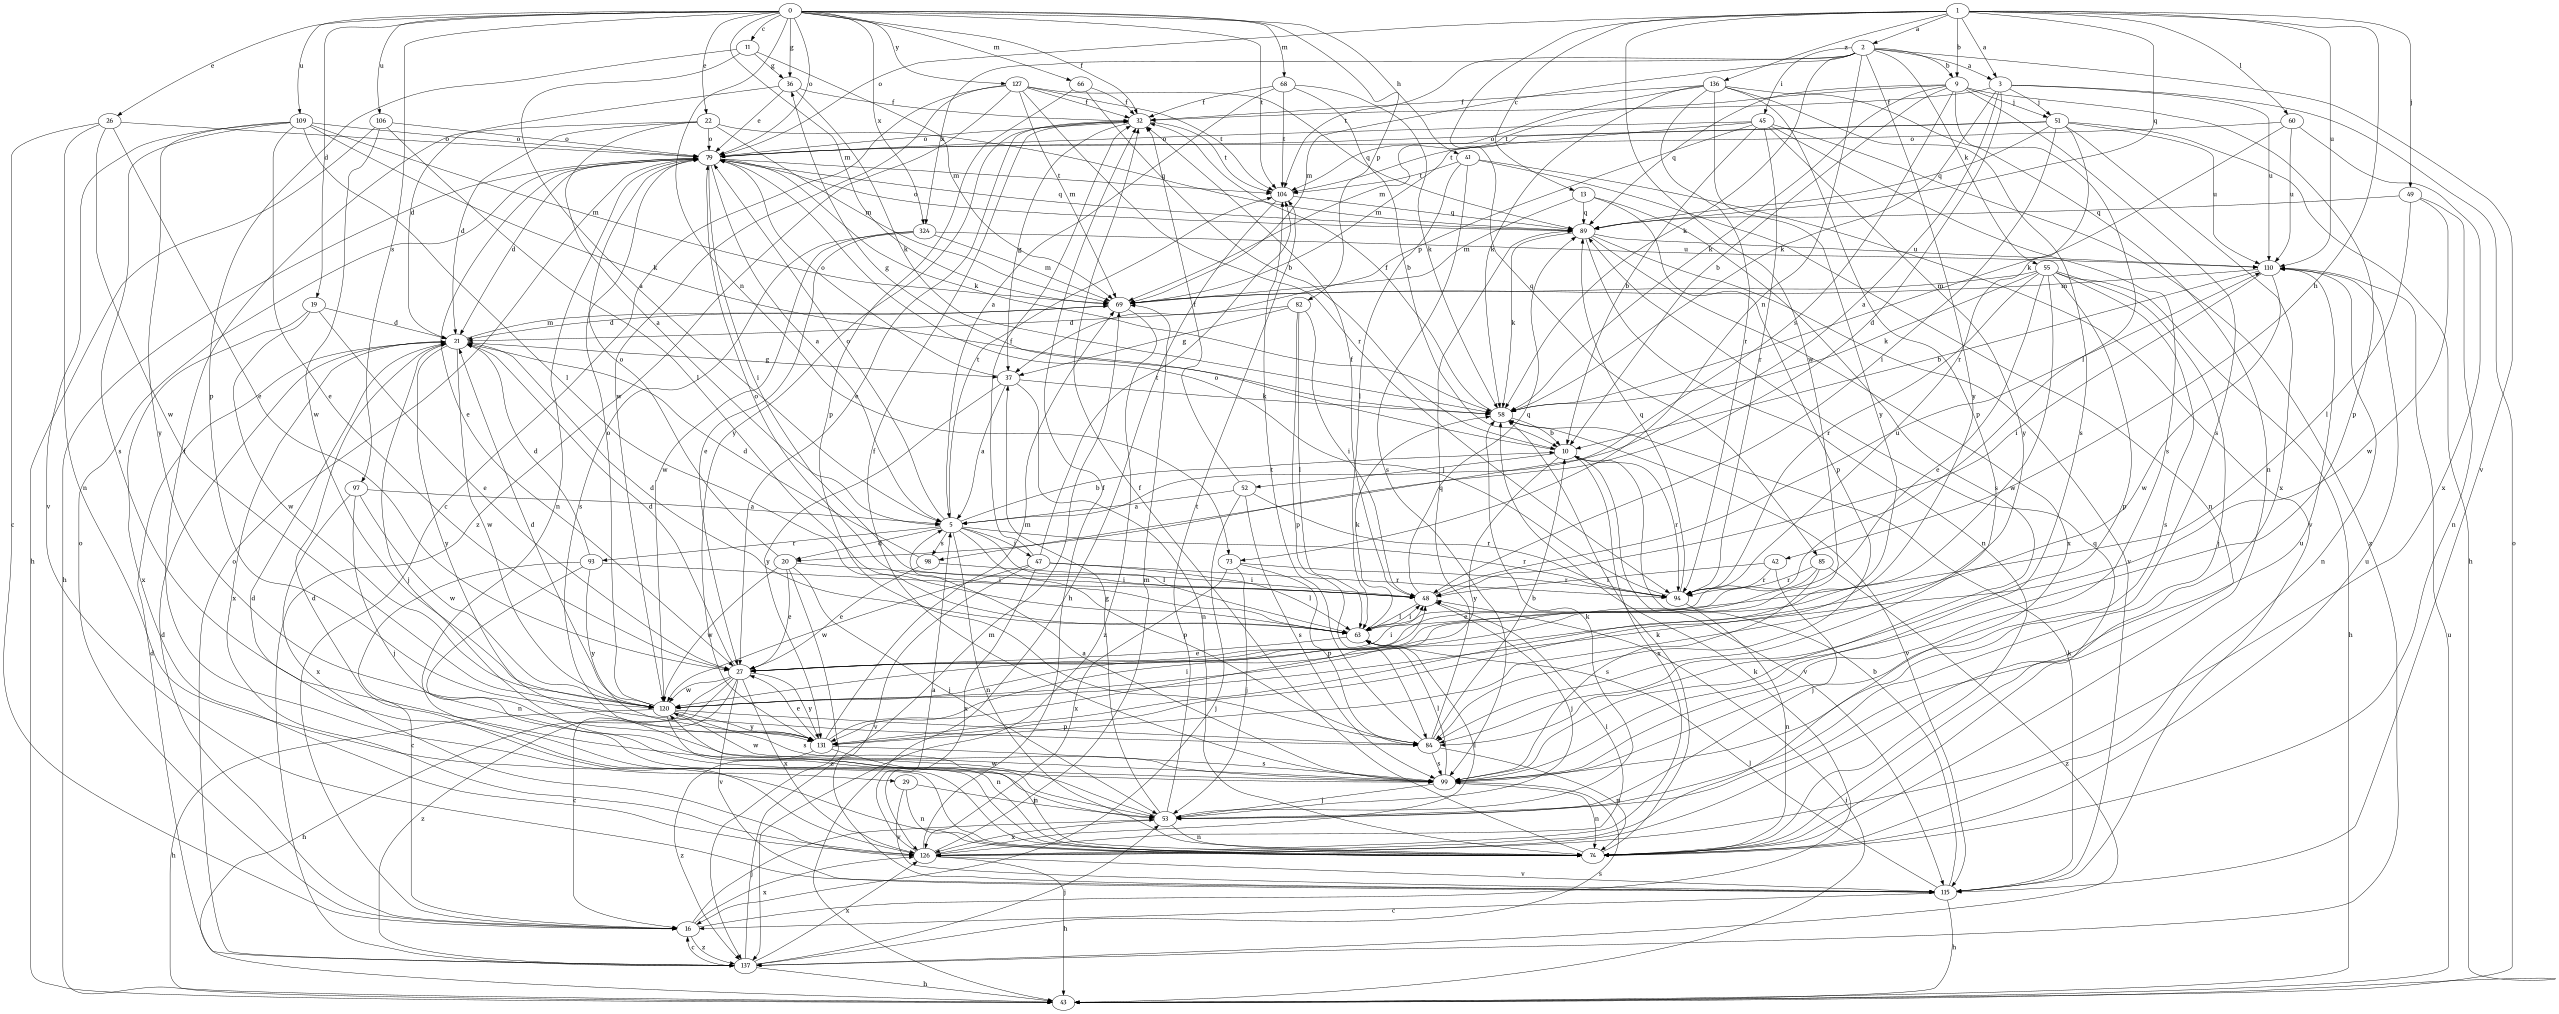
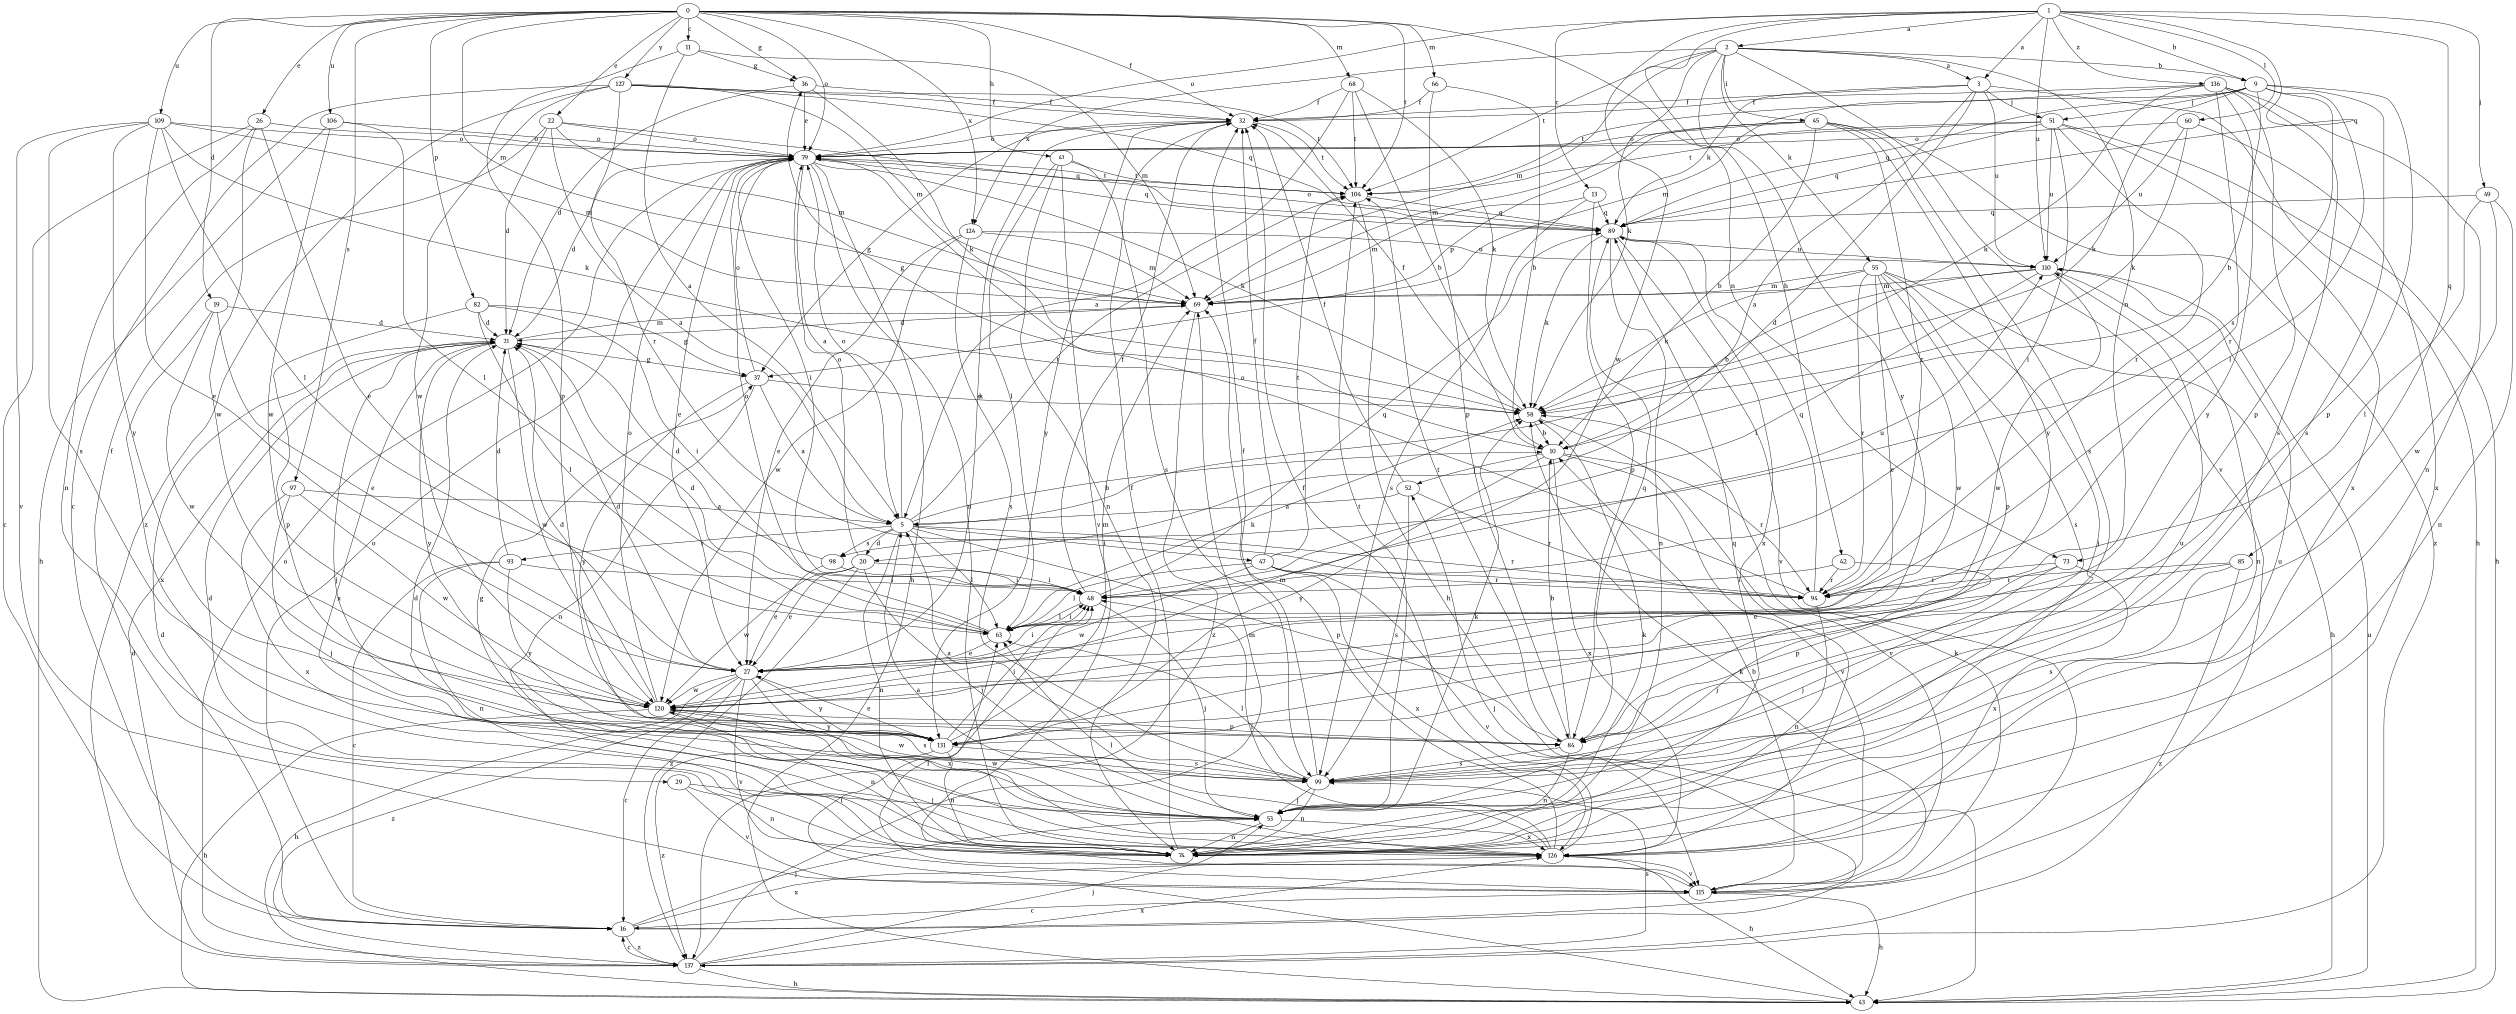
(925, 231) -> (971, 231)
(1752, 262) -> (1748, 104)
(2514, 544) -> (2478, 544)
(1101, 817) -> (1568, 911)
